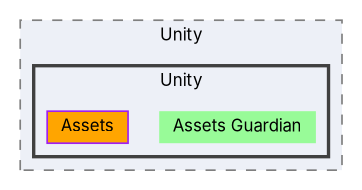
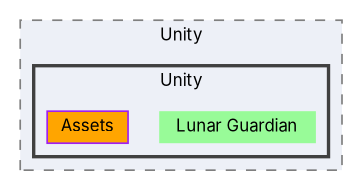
(238, 127) -> (238, 127)
